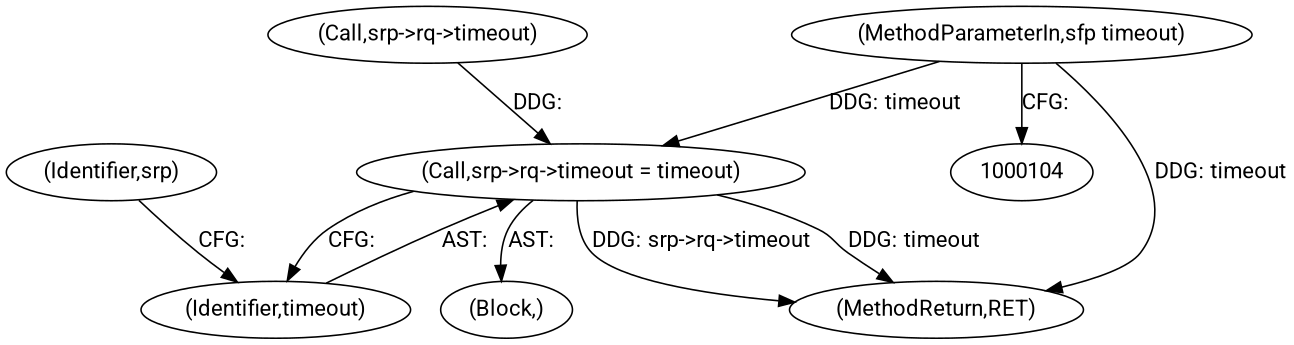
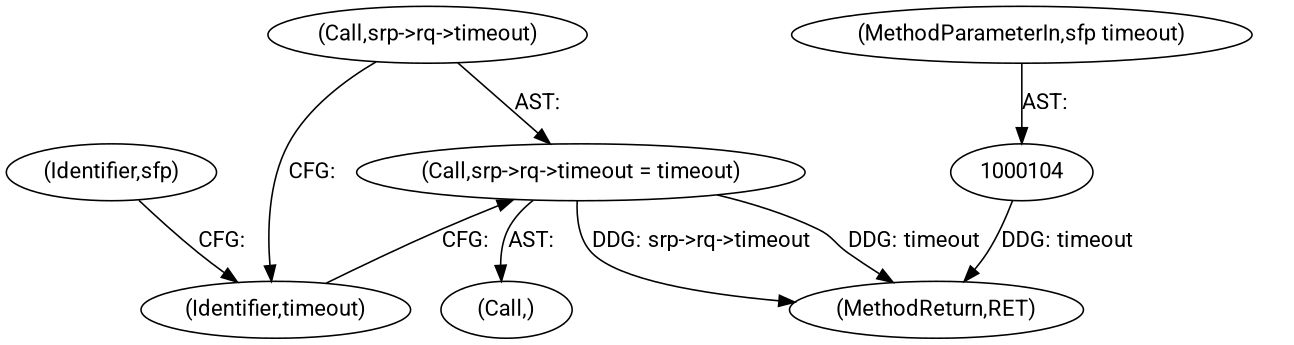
(809, 101) -> none
(541, 104) -> (541, 104)
(1049, 104) -> (1049, 104)
(111, 172) -> (111, 172)
(1150, 186) -> (996, 237)
(347, 218) -> (288, 145)
(469, 241) -> (469, 241)
(507, 310) -> (507, 310)
